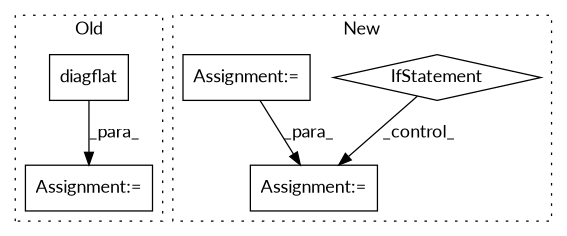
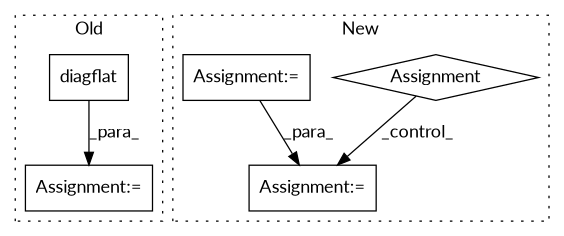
(437, 78) -> (436, 78)
